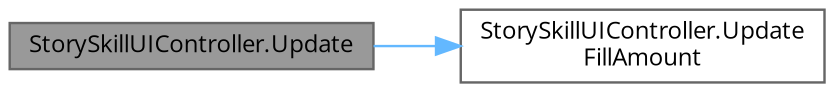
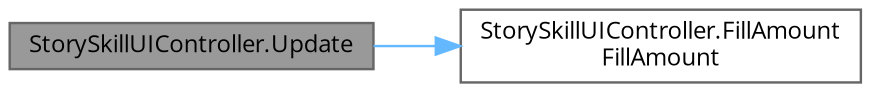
(643, 46) -> (661, 46)
